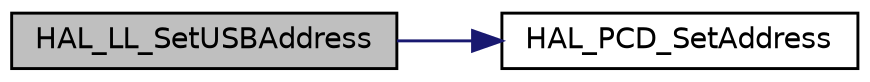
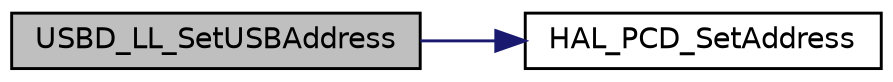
(204, 41) -> (216, 41)
